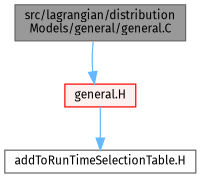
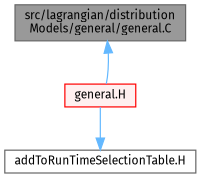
(92, 56) -> (108, 69)
